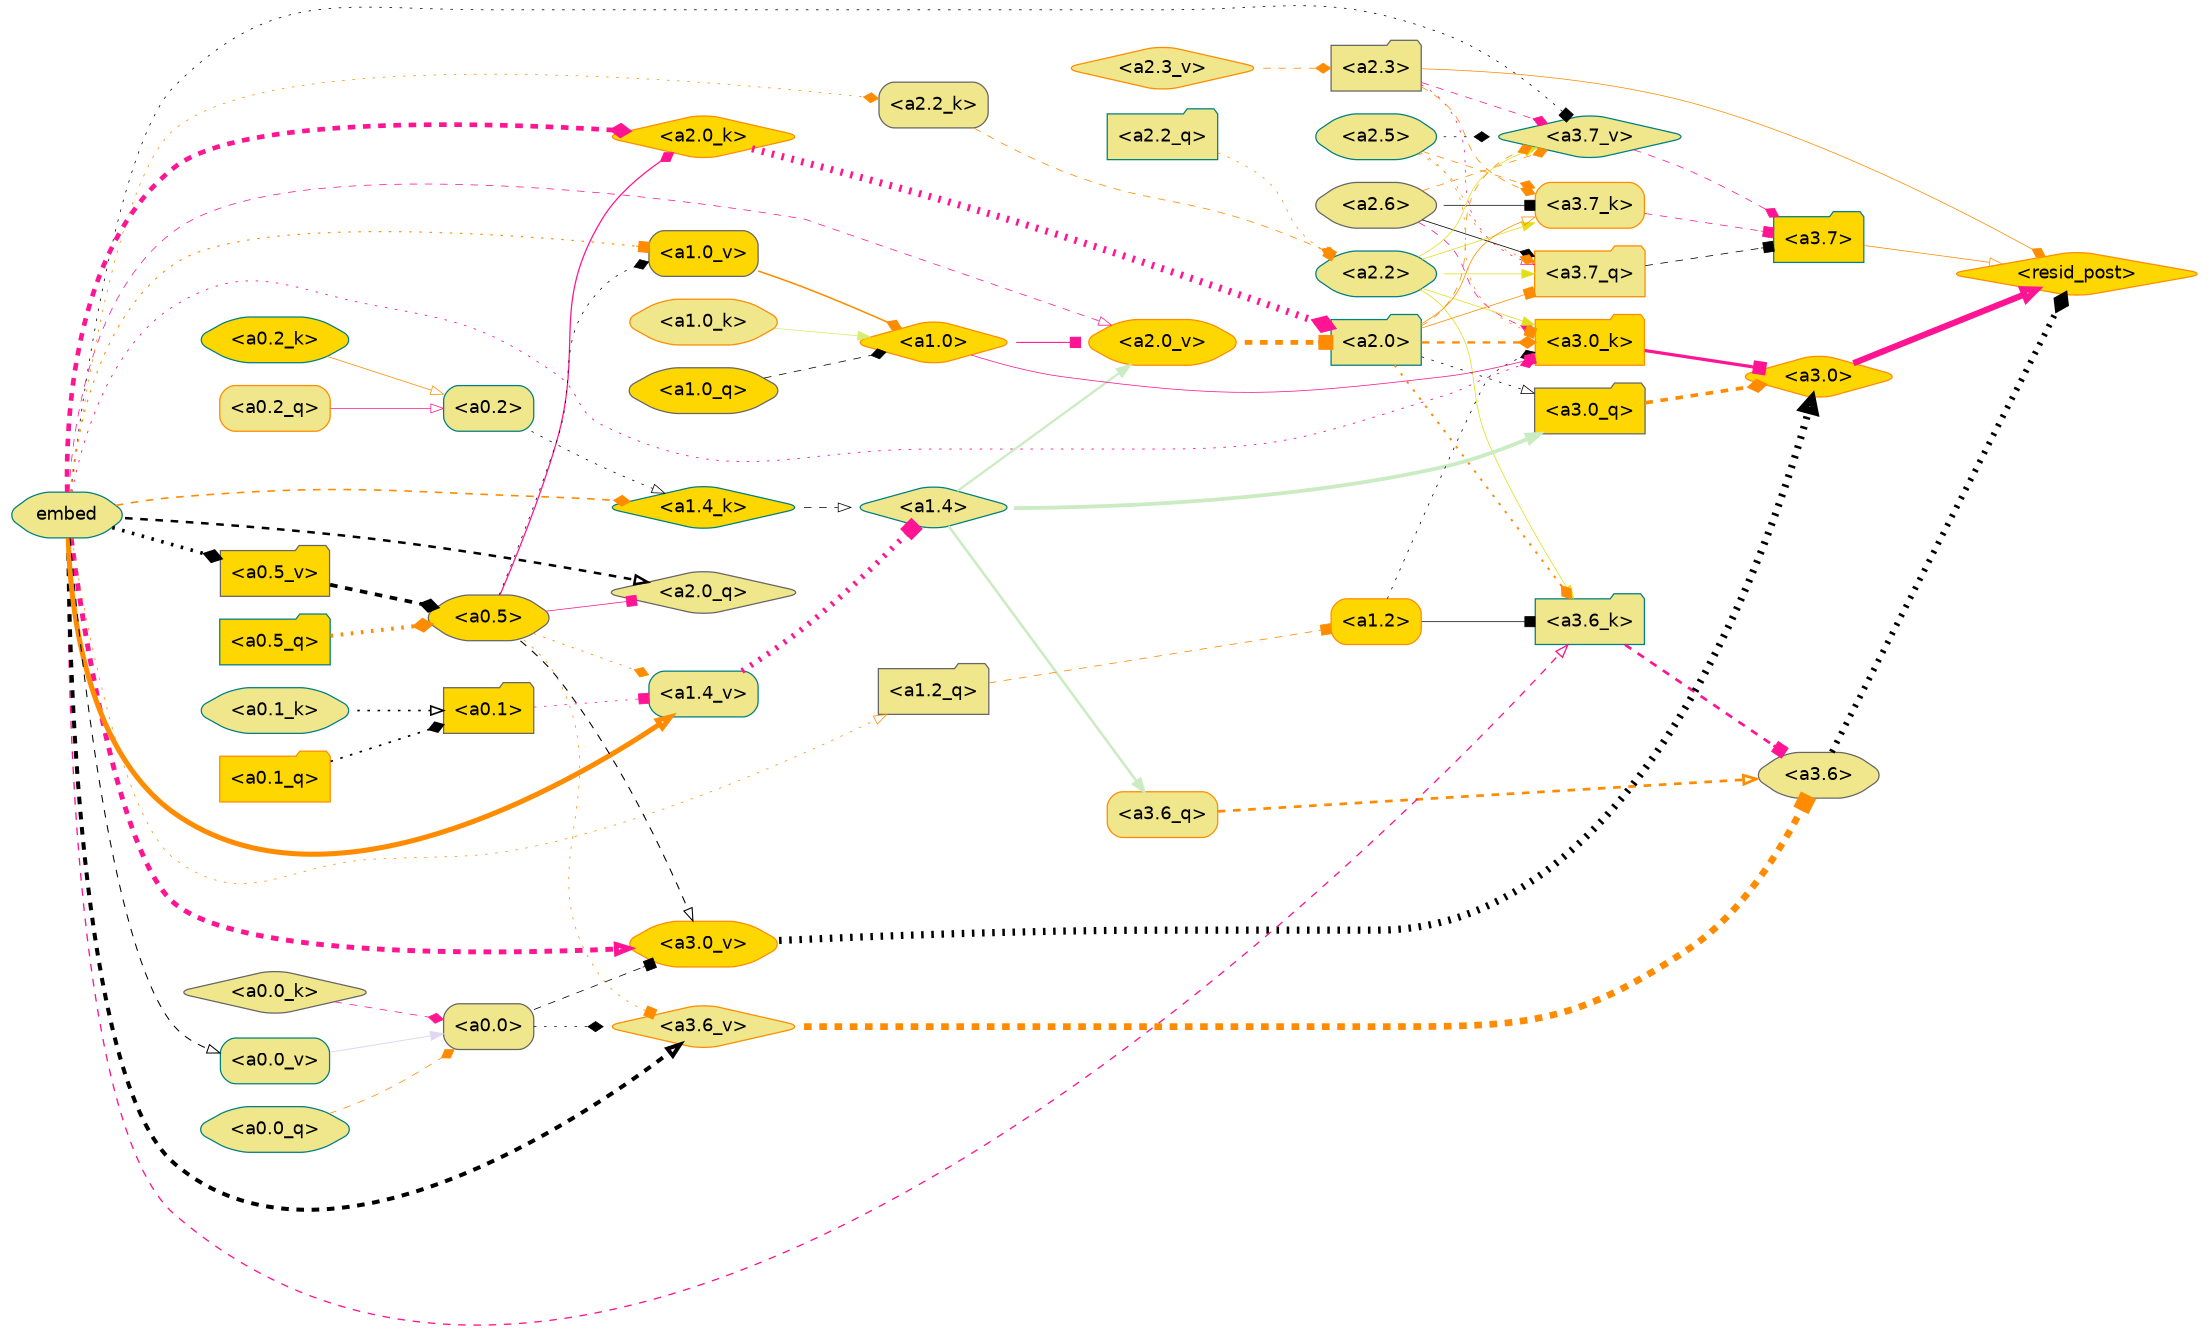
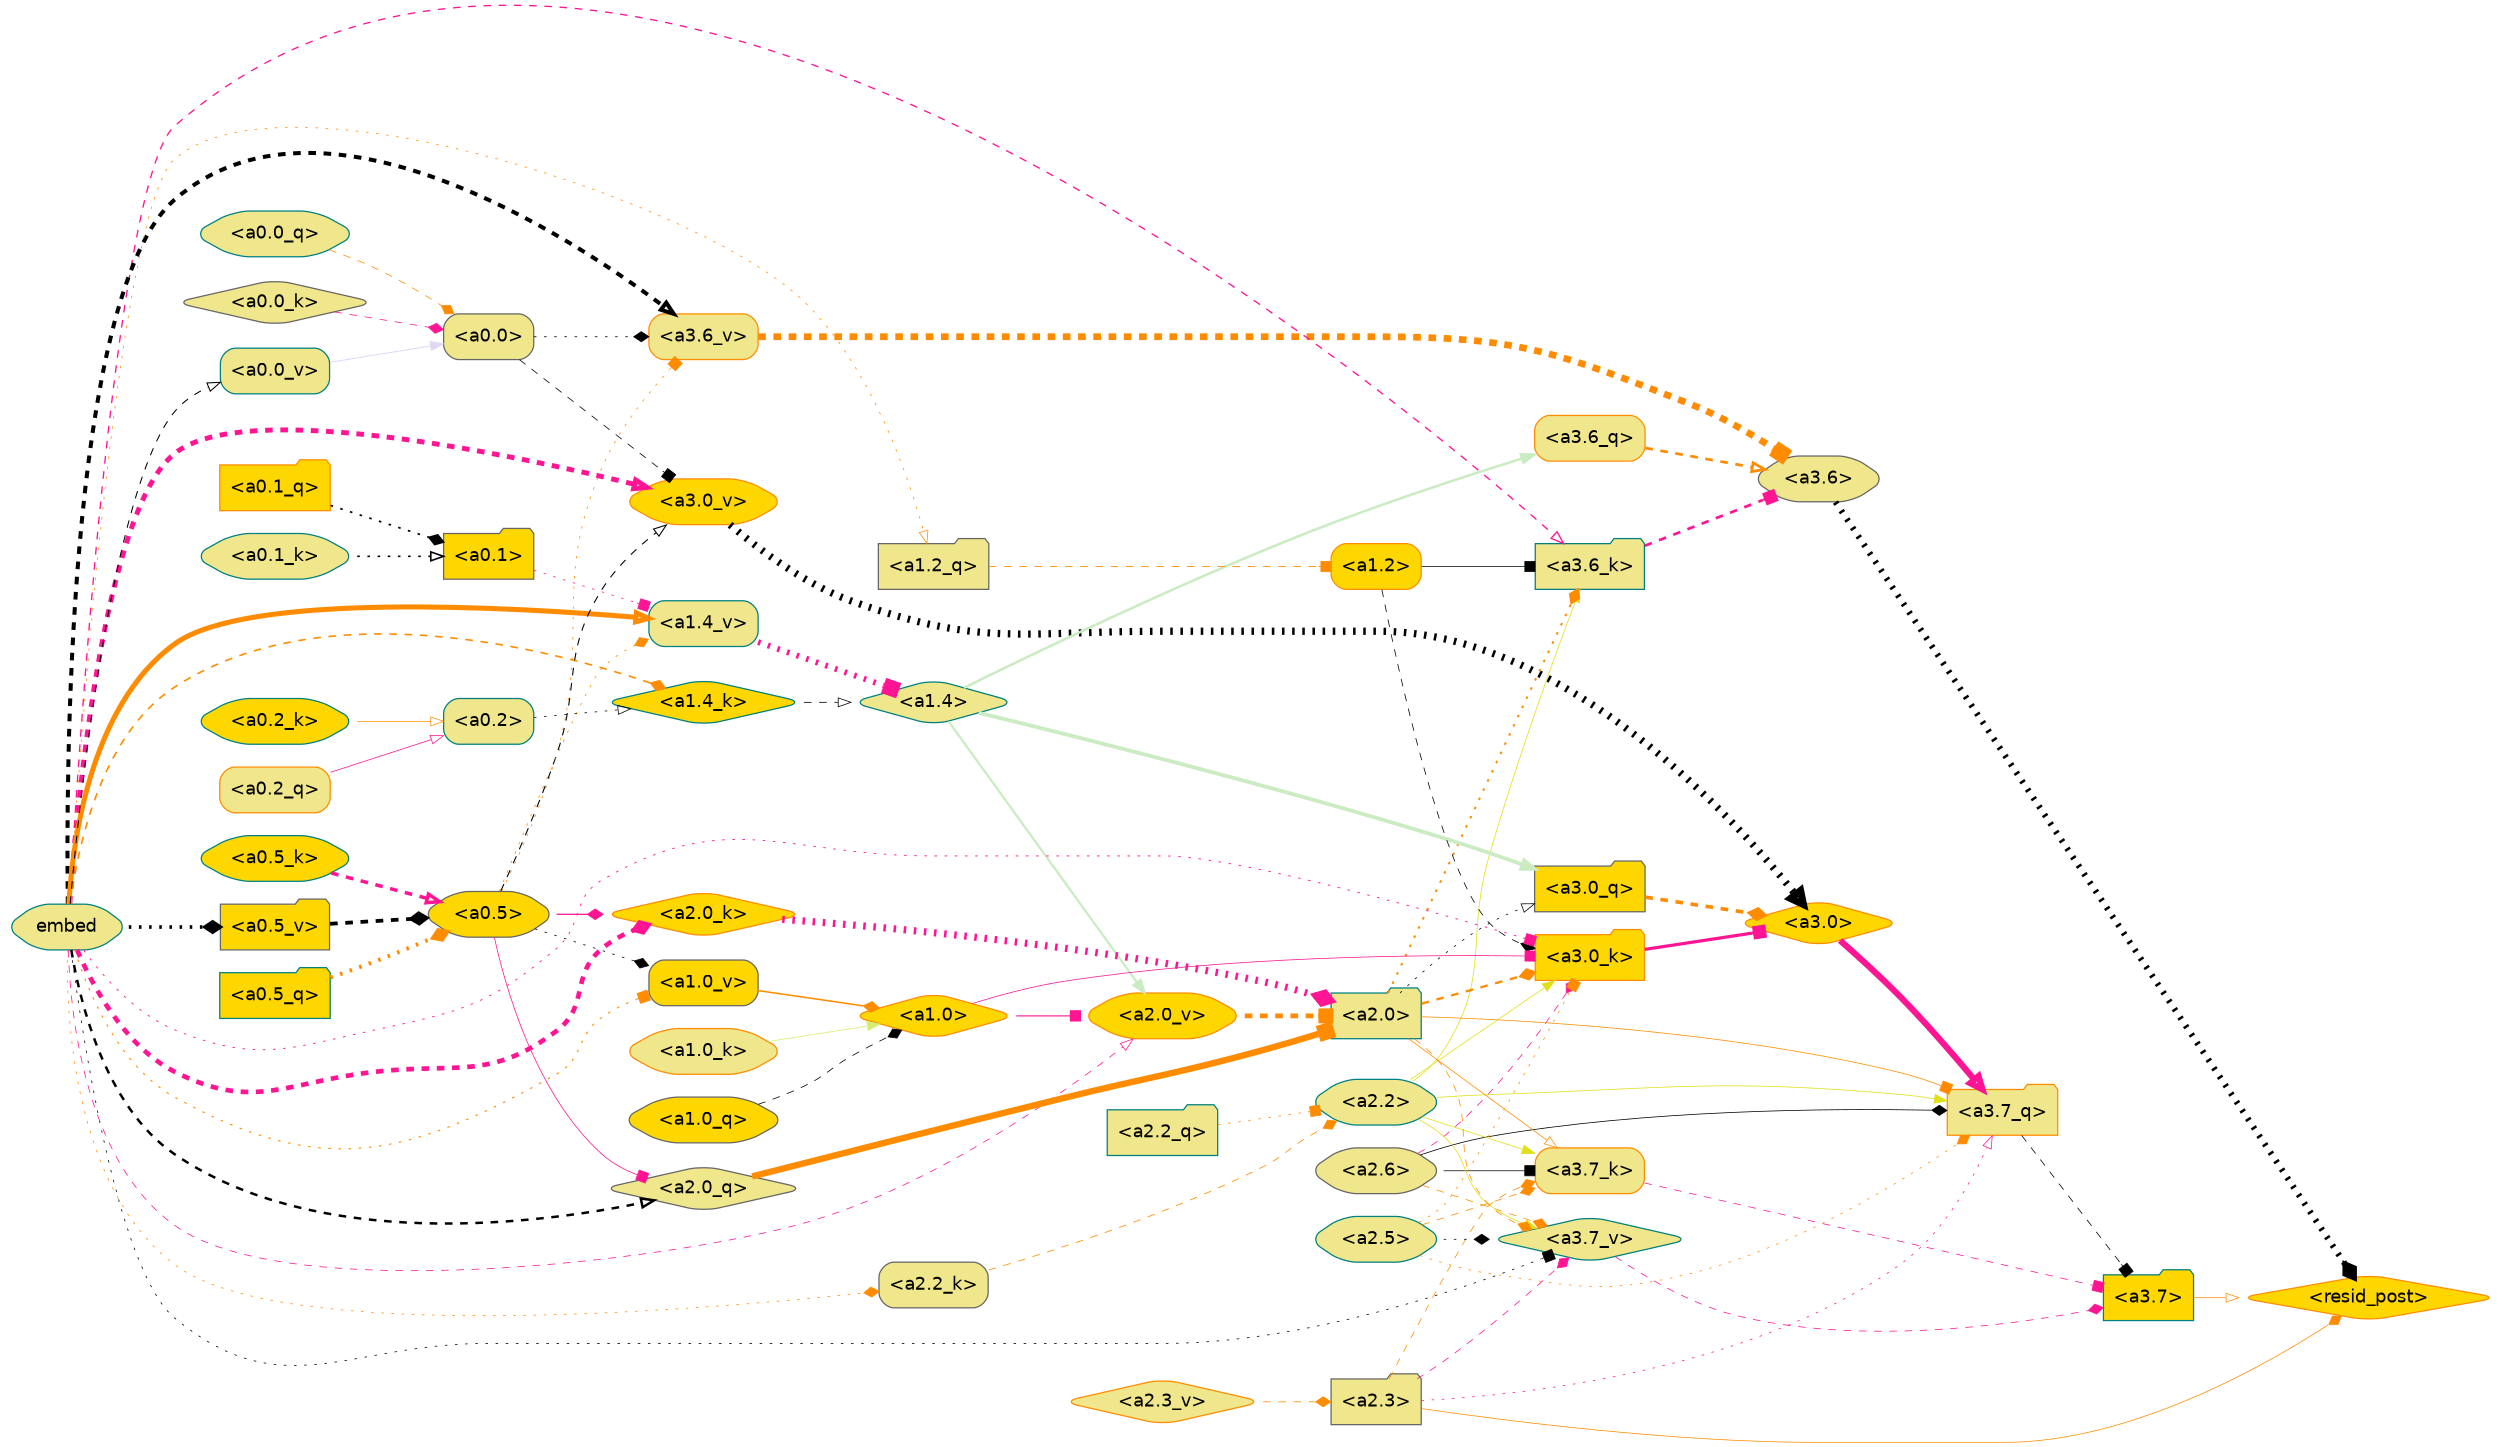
(1939, 329) -> (1910, 1007)
(719, 460) -> (757, 840)
(1441, 477) -> (1427, 779)
none -> (275, 859)
(704, 1027) -> (704, 337)
none -> (1021, 1109)
